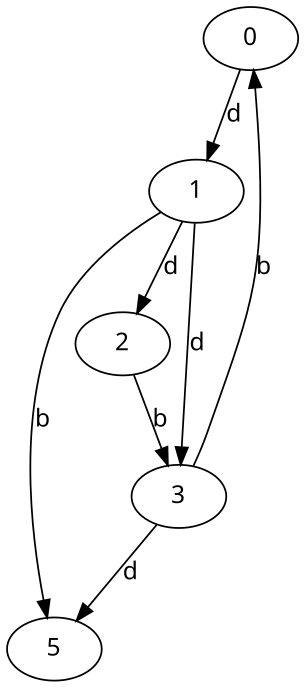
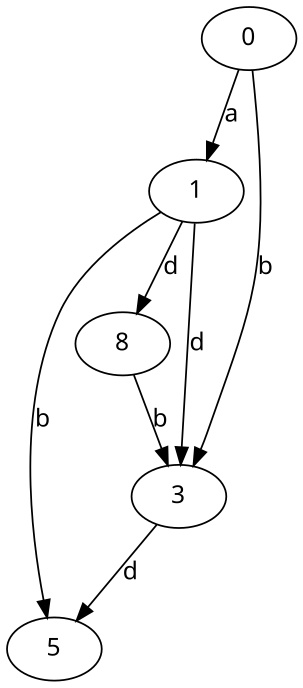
(234, 115) -> (232, 115)
(254, 282) -> (257, 264)
(123, 344) -> (123, 344)
